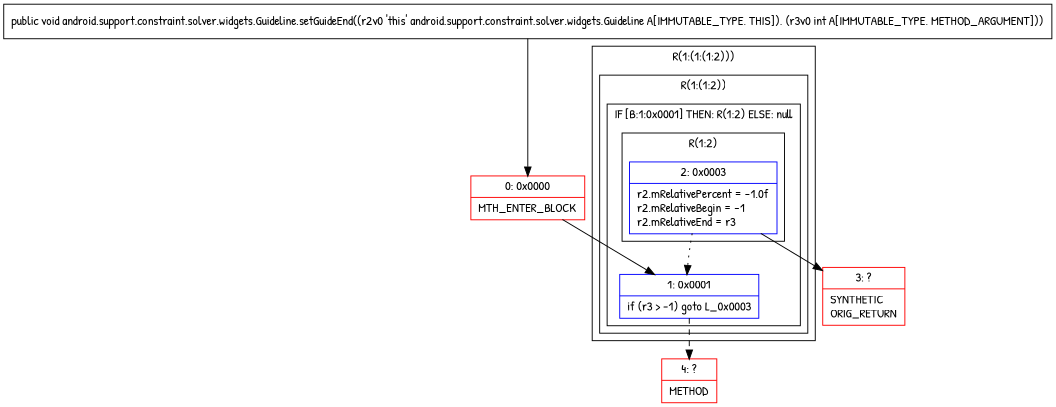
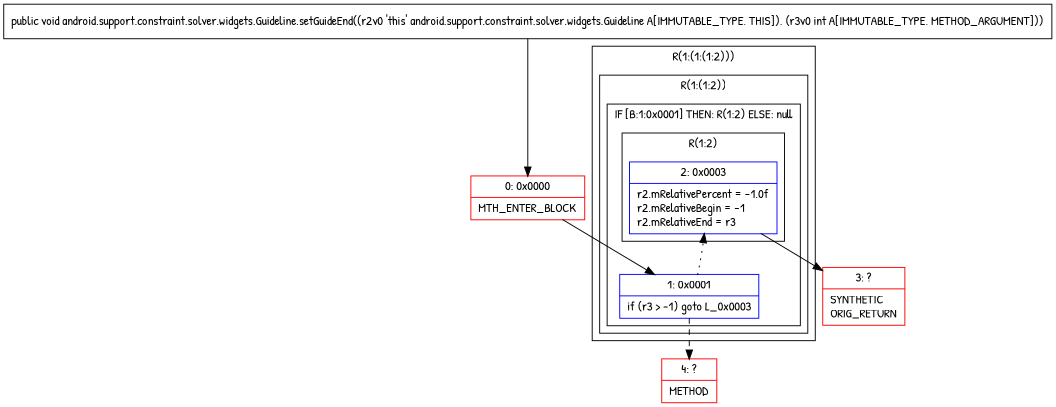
(690, 249) -> (701, 259)
